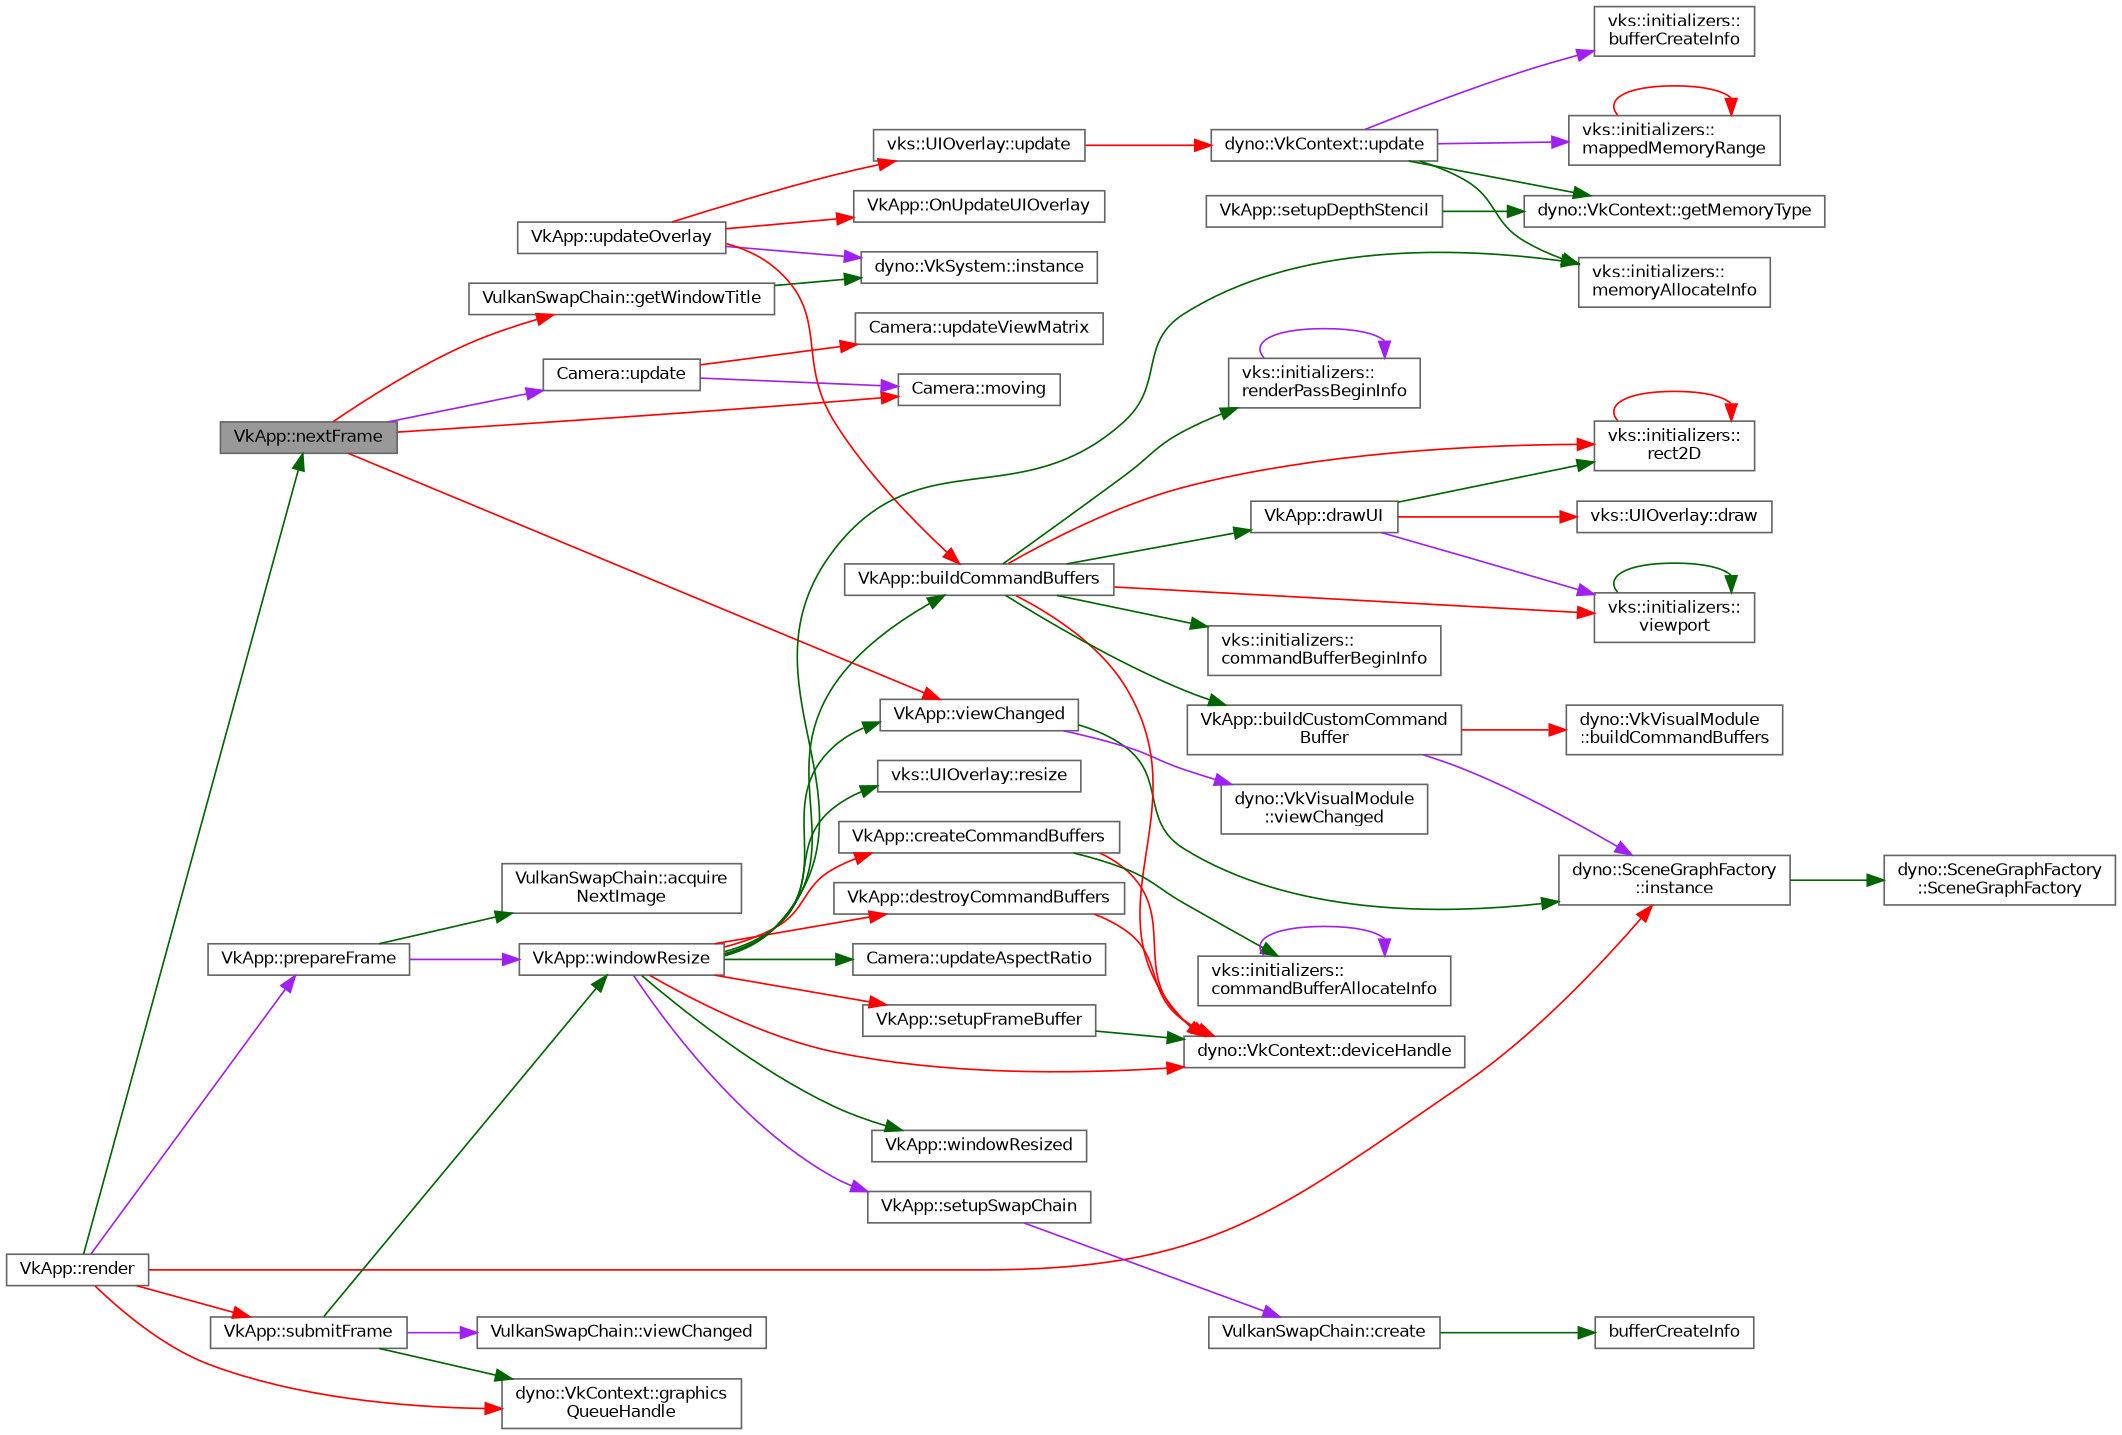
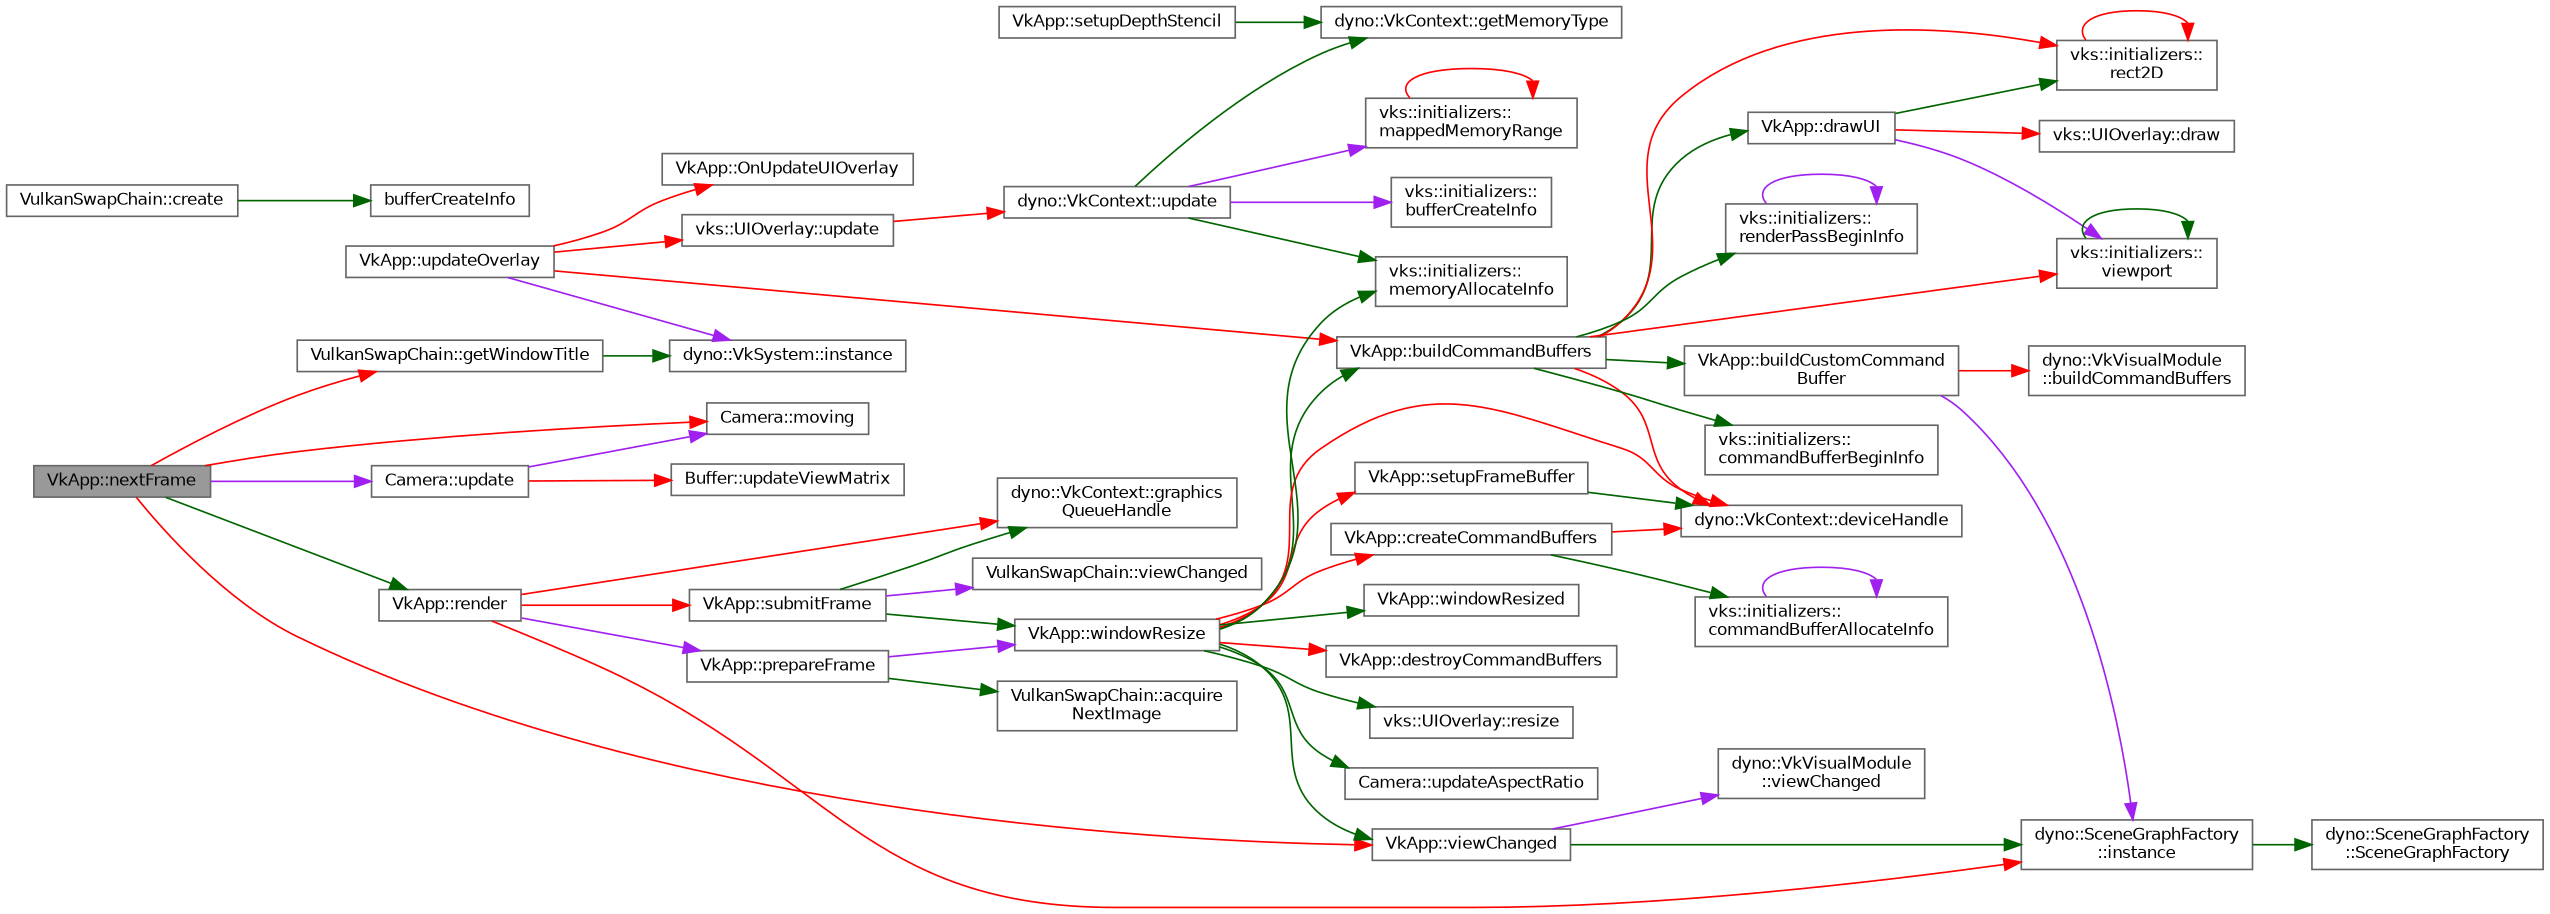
(979, 329) -> (788, 480)
(191, 862) -> (278, 540)
(1129, 934) -> none
(979, 1207) -> none
